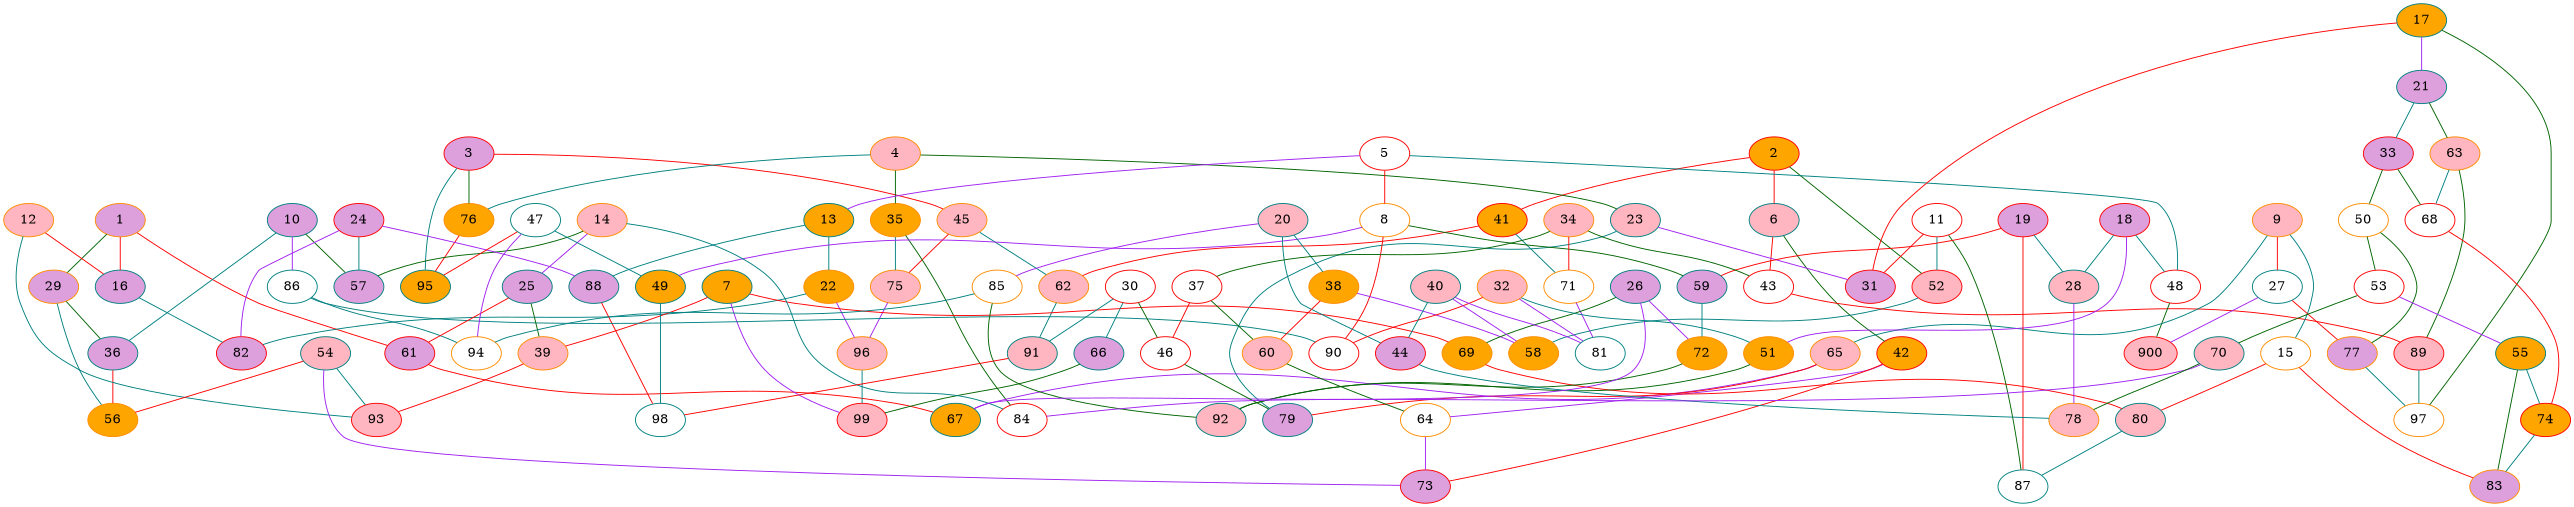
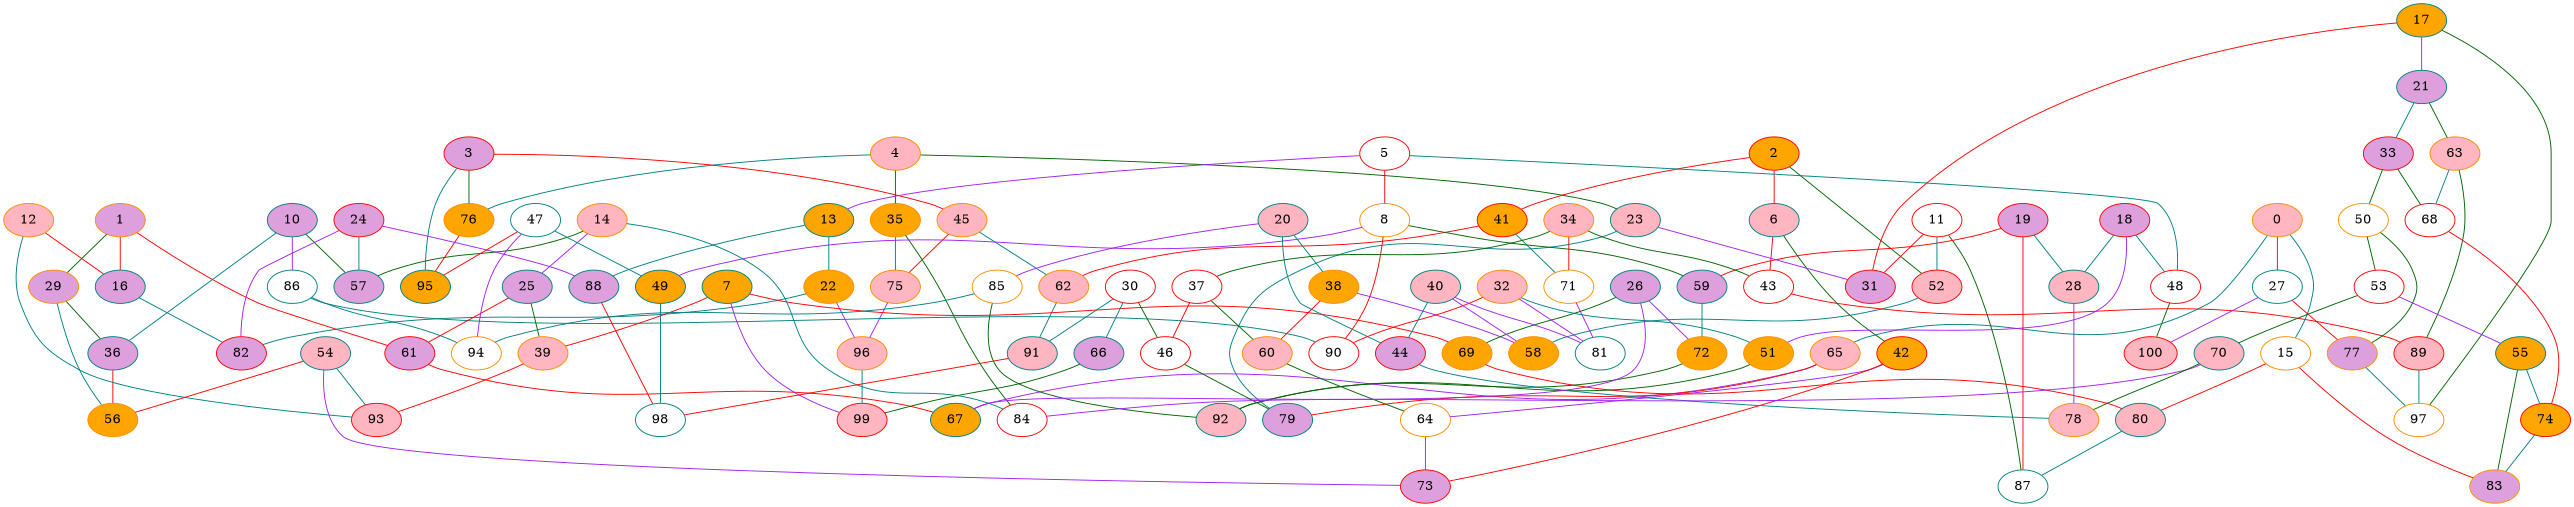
(2277, 220) -> (2277, 220)
(2151, 353) -> (2151, 353)
